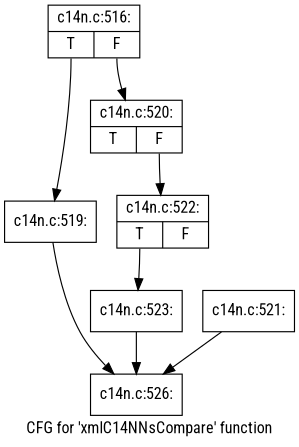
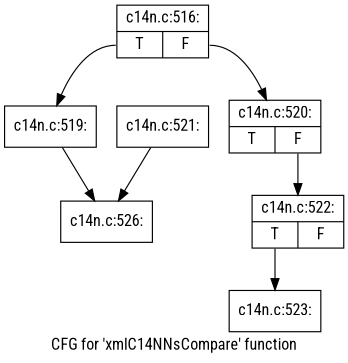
(136, 347) -> none
